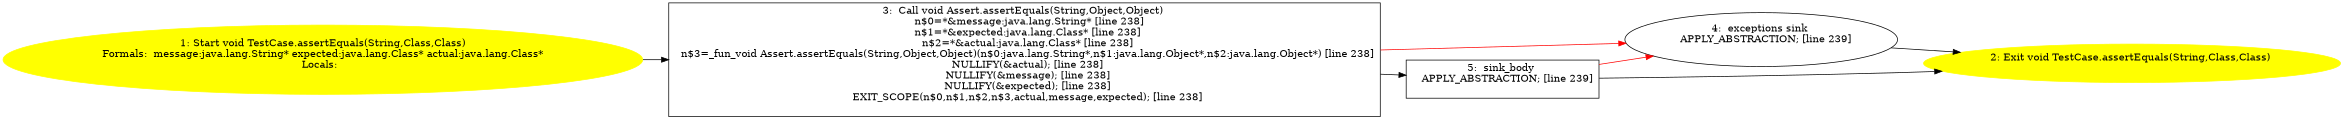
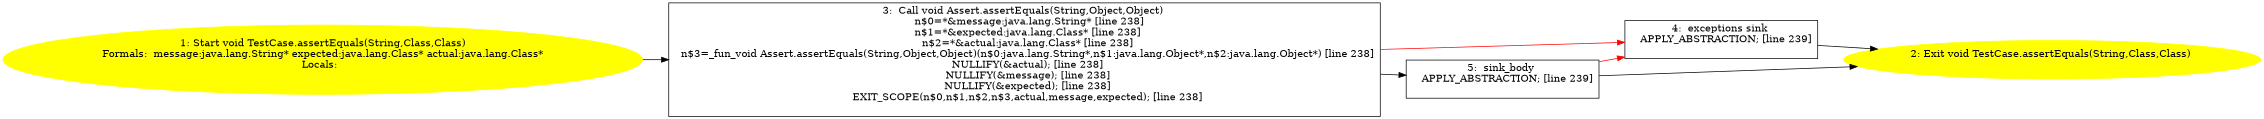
(1761, 40) -> (1721, 40)
